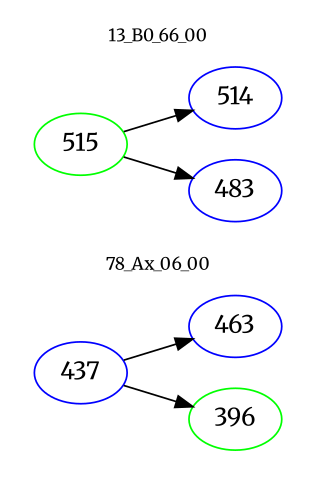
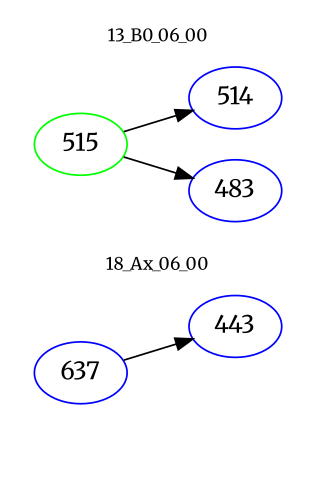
(158, 37) -> (158, 37)
(158, 265) -> (158, 265)
(235, 326) -> (235, 326)
(81, 373) -> (81, 373)
(235, 419) -> none
